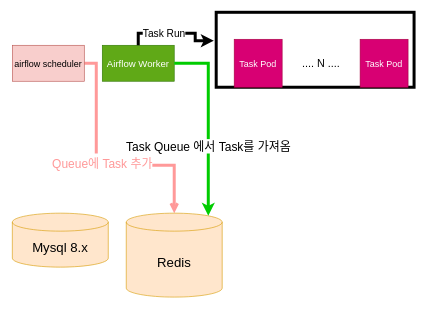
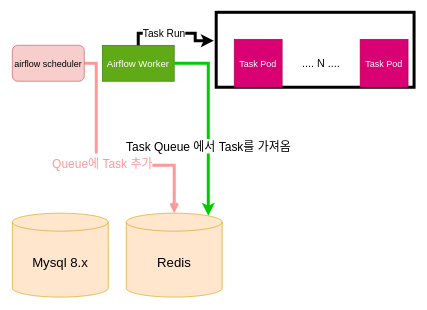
(48, 63) -> (48, 63)
(60, 240) -> (60, 255)
